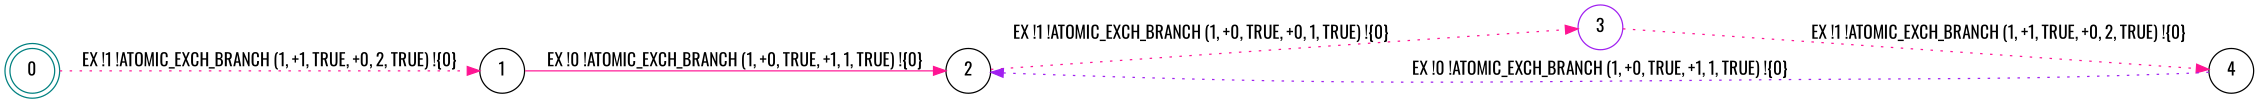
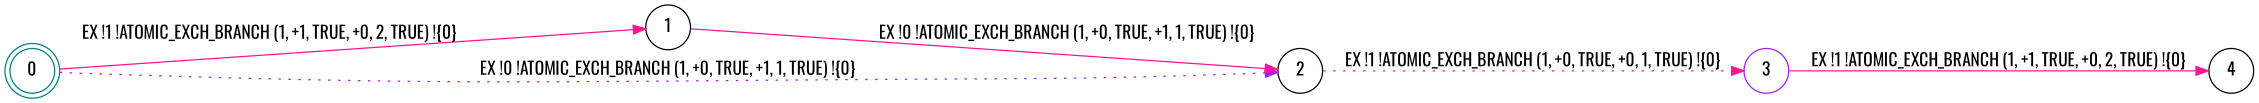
(1910, 49) -> (1992, 71)
(263, 71) -> (347, 49)
(1606, 81) -> (662, 81)
